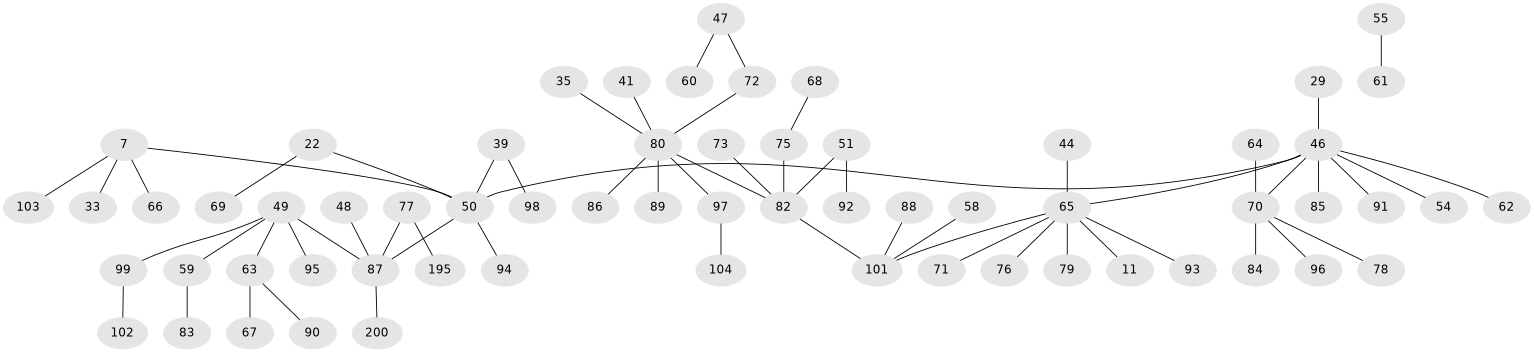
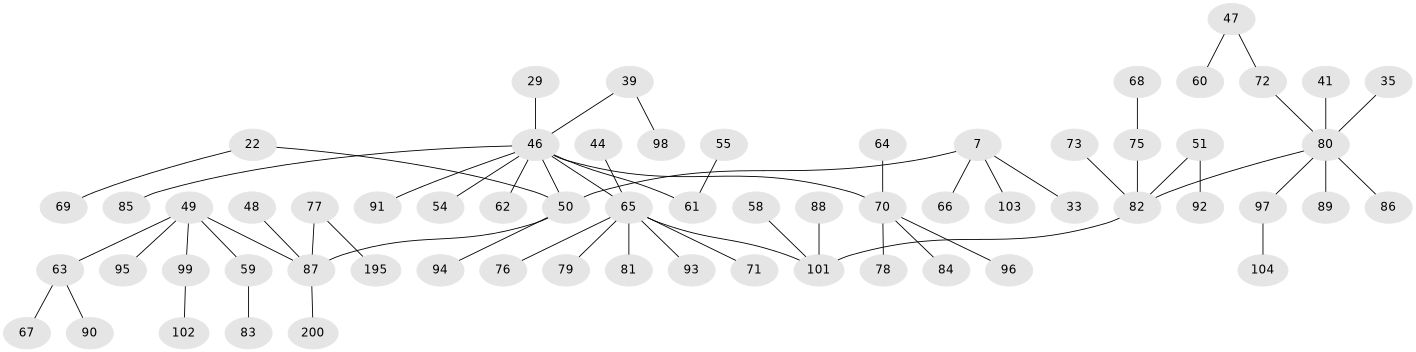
(485, 176) -> (583, 113)
none -> (623, 179)
(1130, 270) -> (629, 270)
